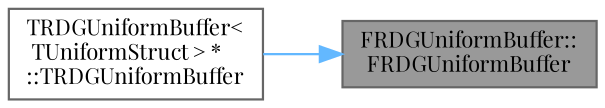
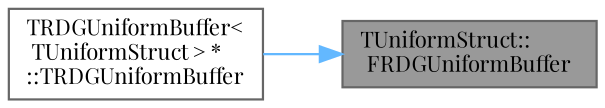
(470, 54) -> (470, 54)
